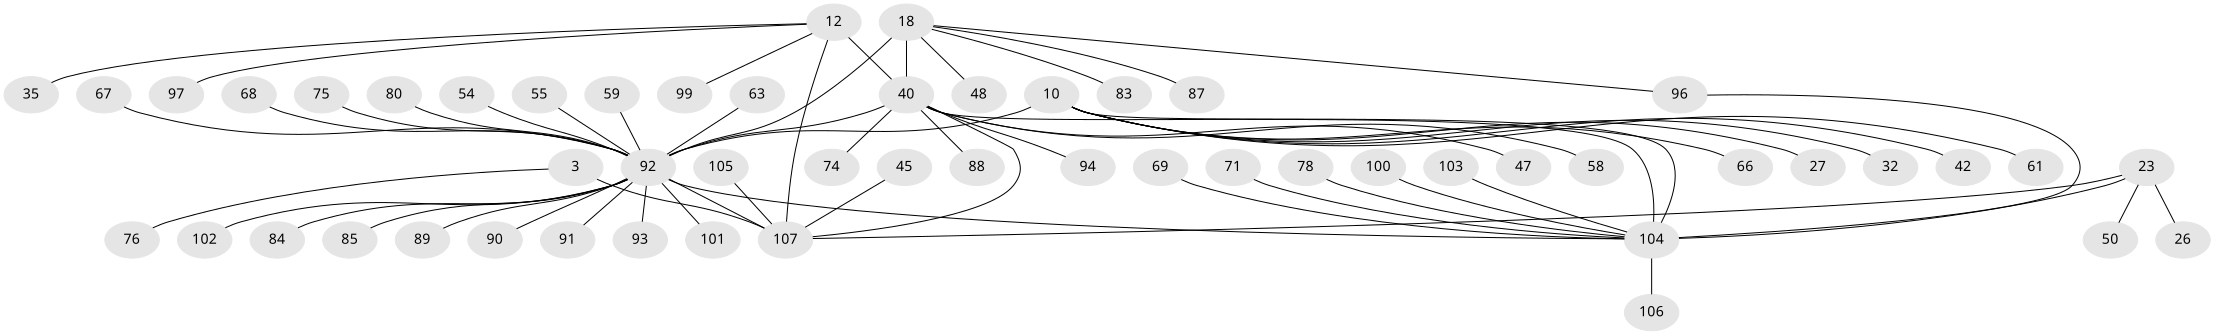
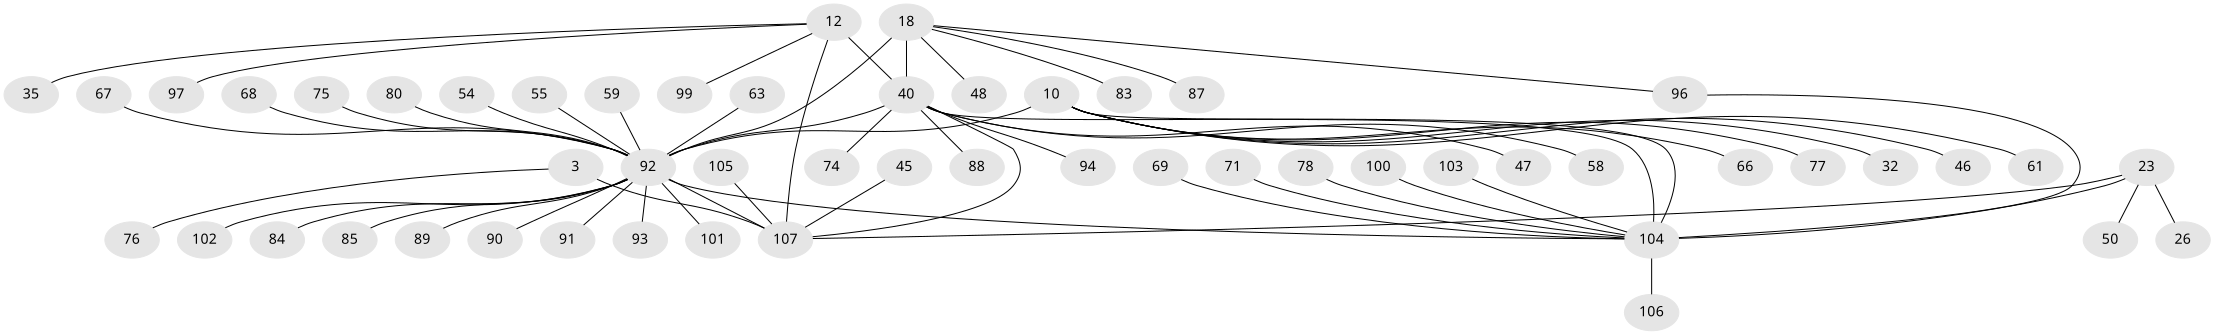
(1818, 167) -> (1818, 167)
(1963, 167) -> (1963, 167)
